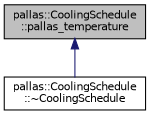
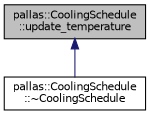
(75, 22) -> (75, 22)
